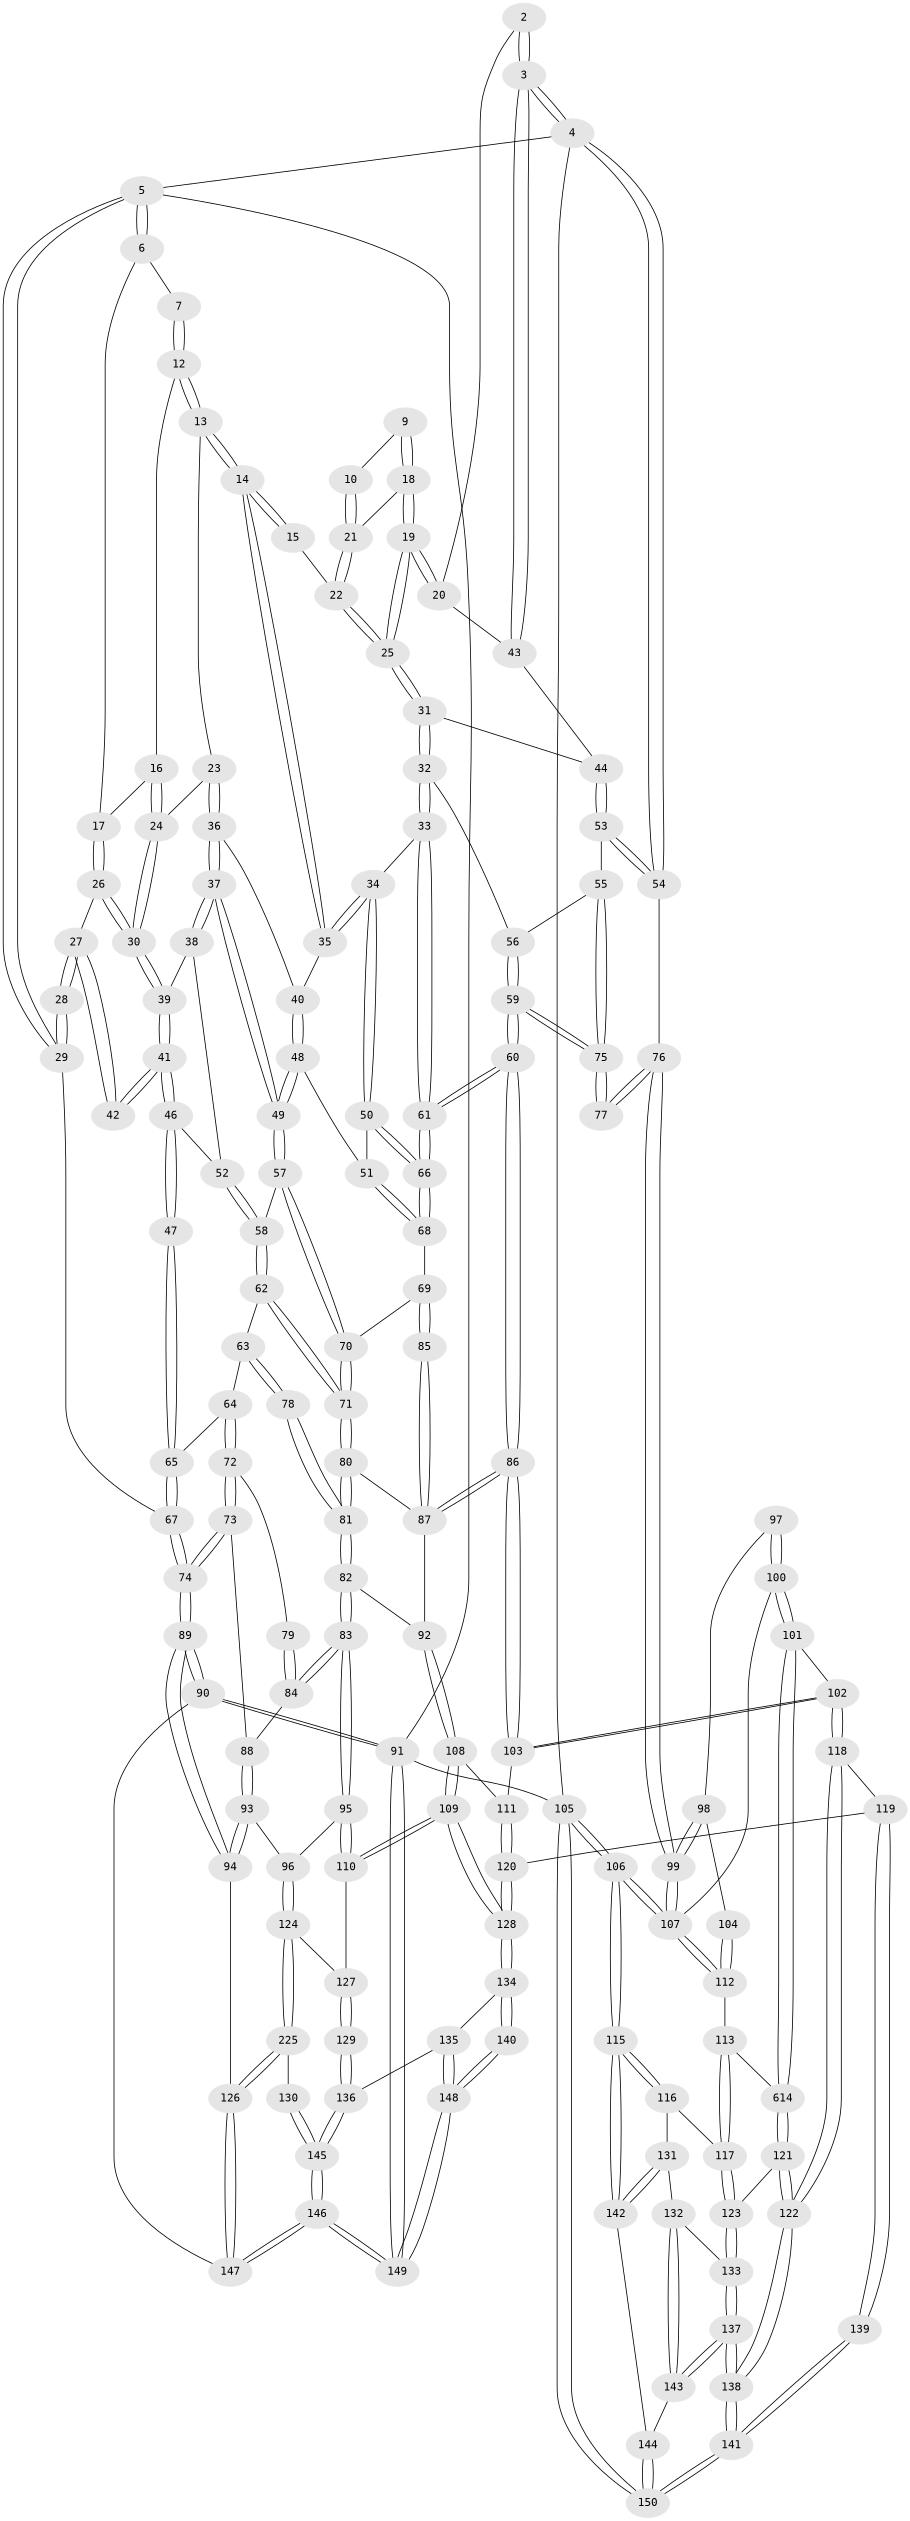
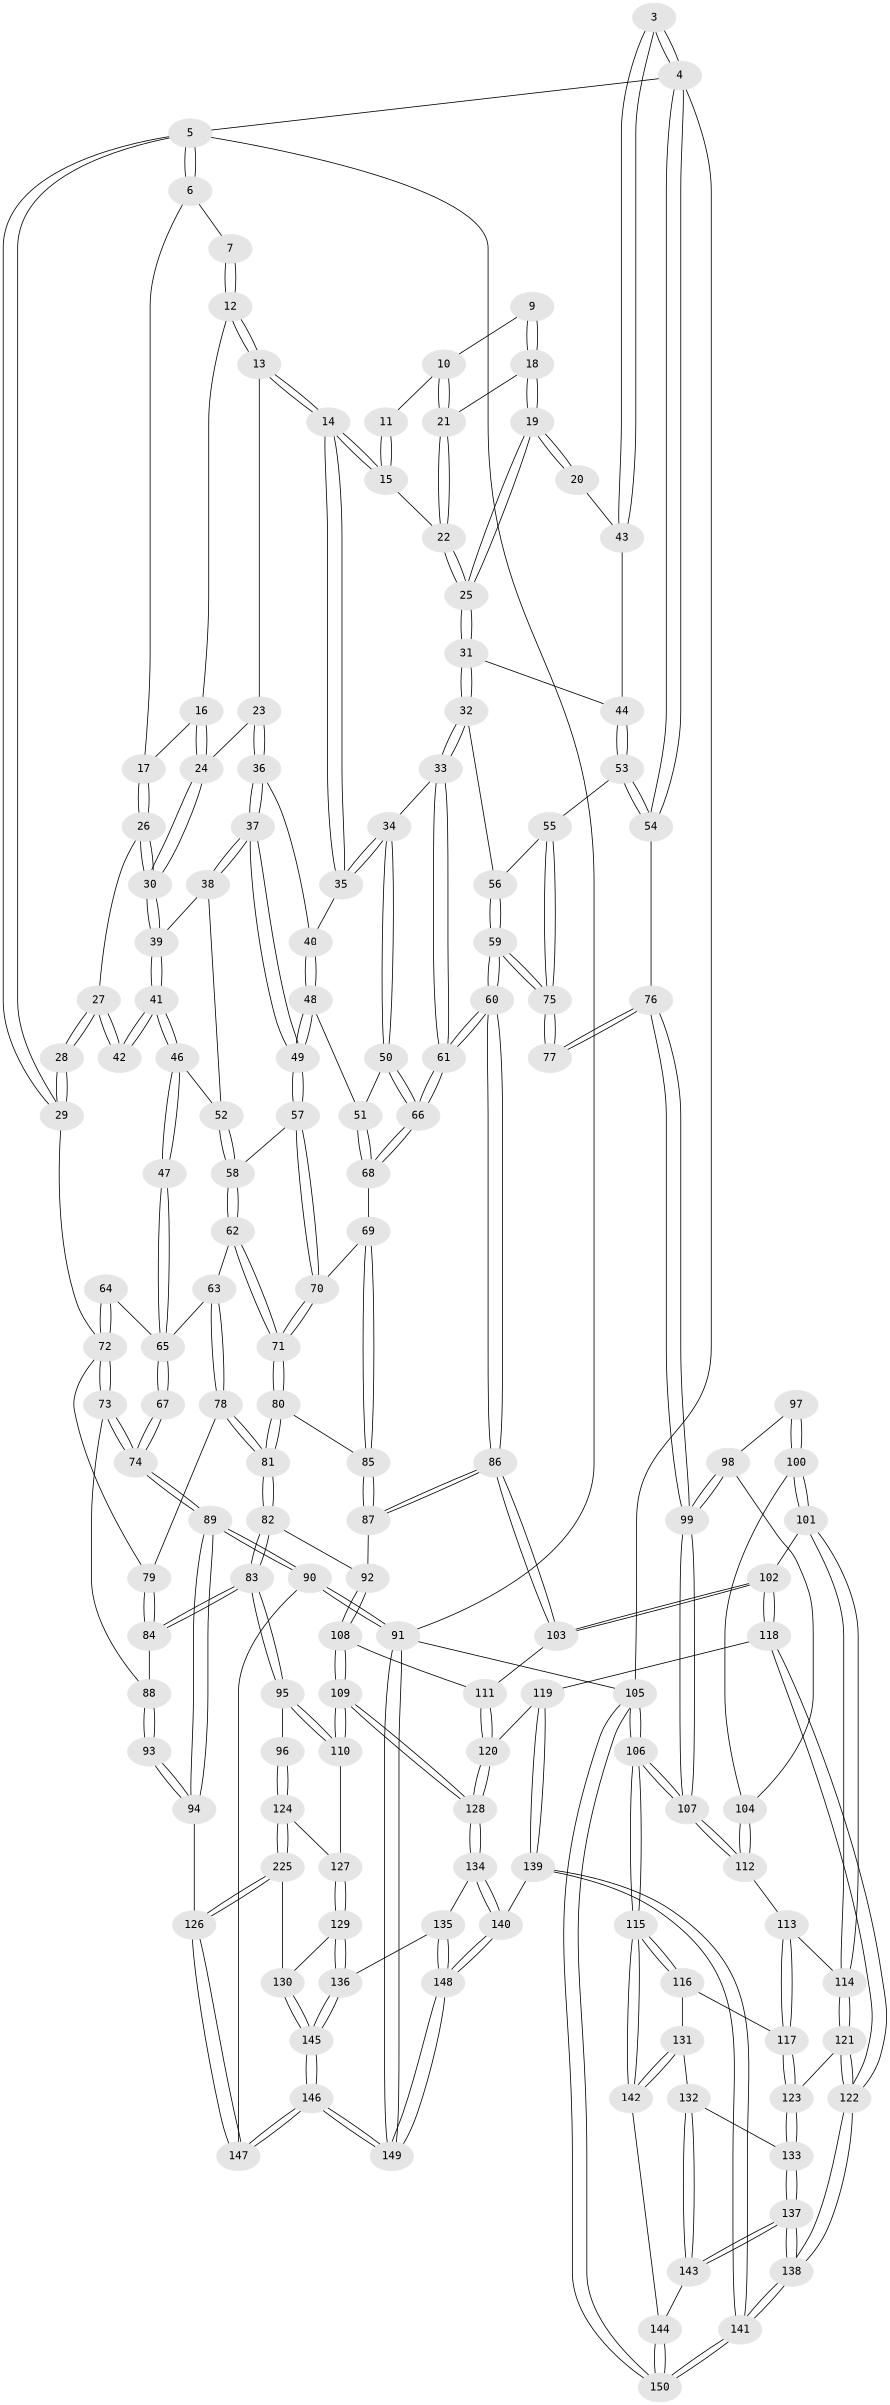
(524, 18) -> none
none -> (386, 422)
(66, 1311) -> (63, 1236)
(237, 1376) -> (189, 1318)
none -> (187, 1488)
(385, 1492) -> (323, 1434)
(748, 1762) -> (725, 1629)
(268, 1838) -> none
none -> (517, 1896)
none -> (312, 1954)
(783, 2098) -> (845, 1983)
